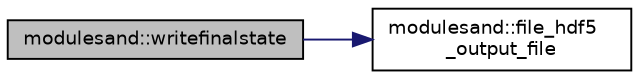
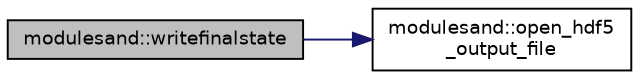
(502, 40) -> (502, 40)
